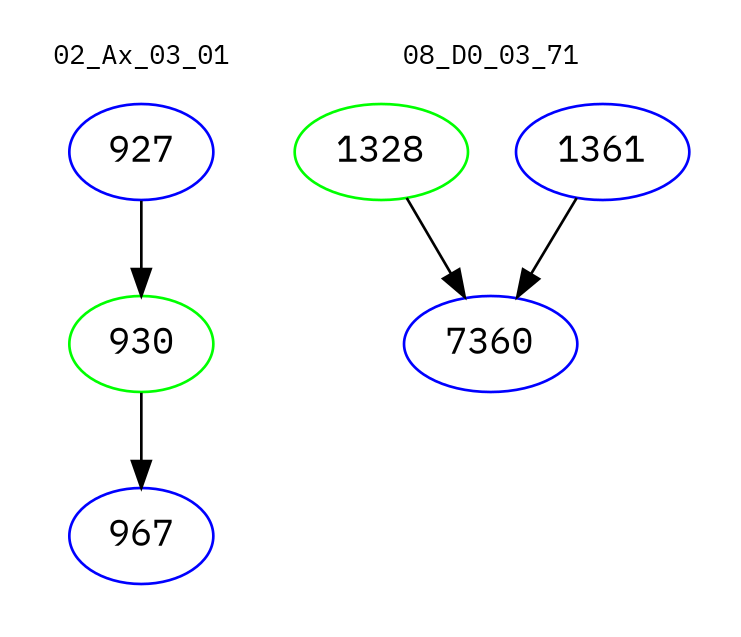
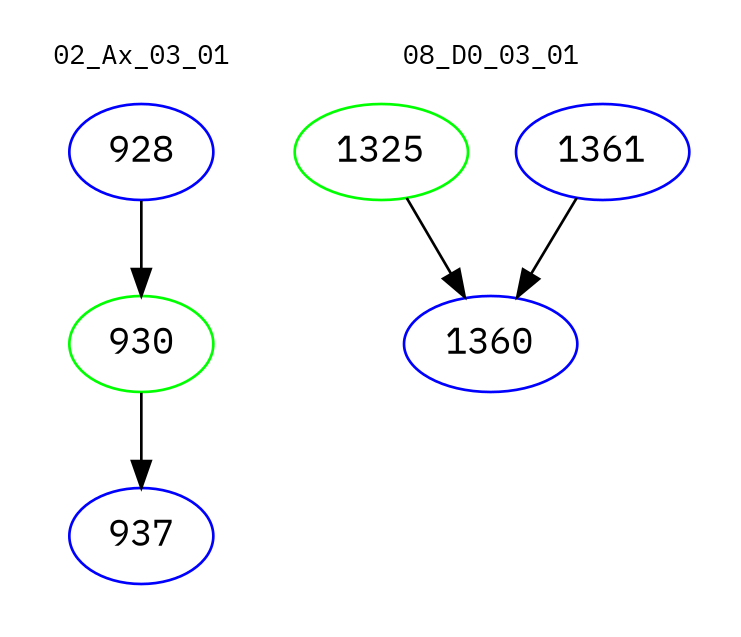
(492, 57) -> (492, 57)
(141, 152) -> (141, 152)
(381, 152) -> (381, 152)
(491, 344) -> (491, 344)
(141, 536) -> (141, 536)
